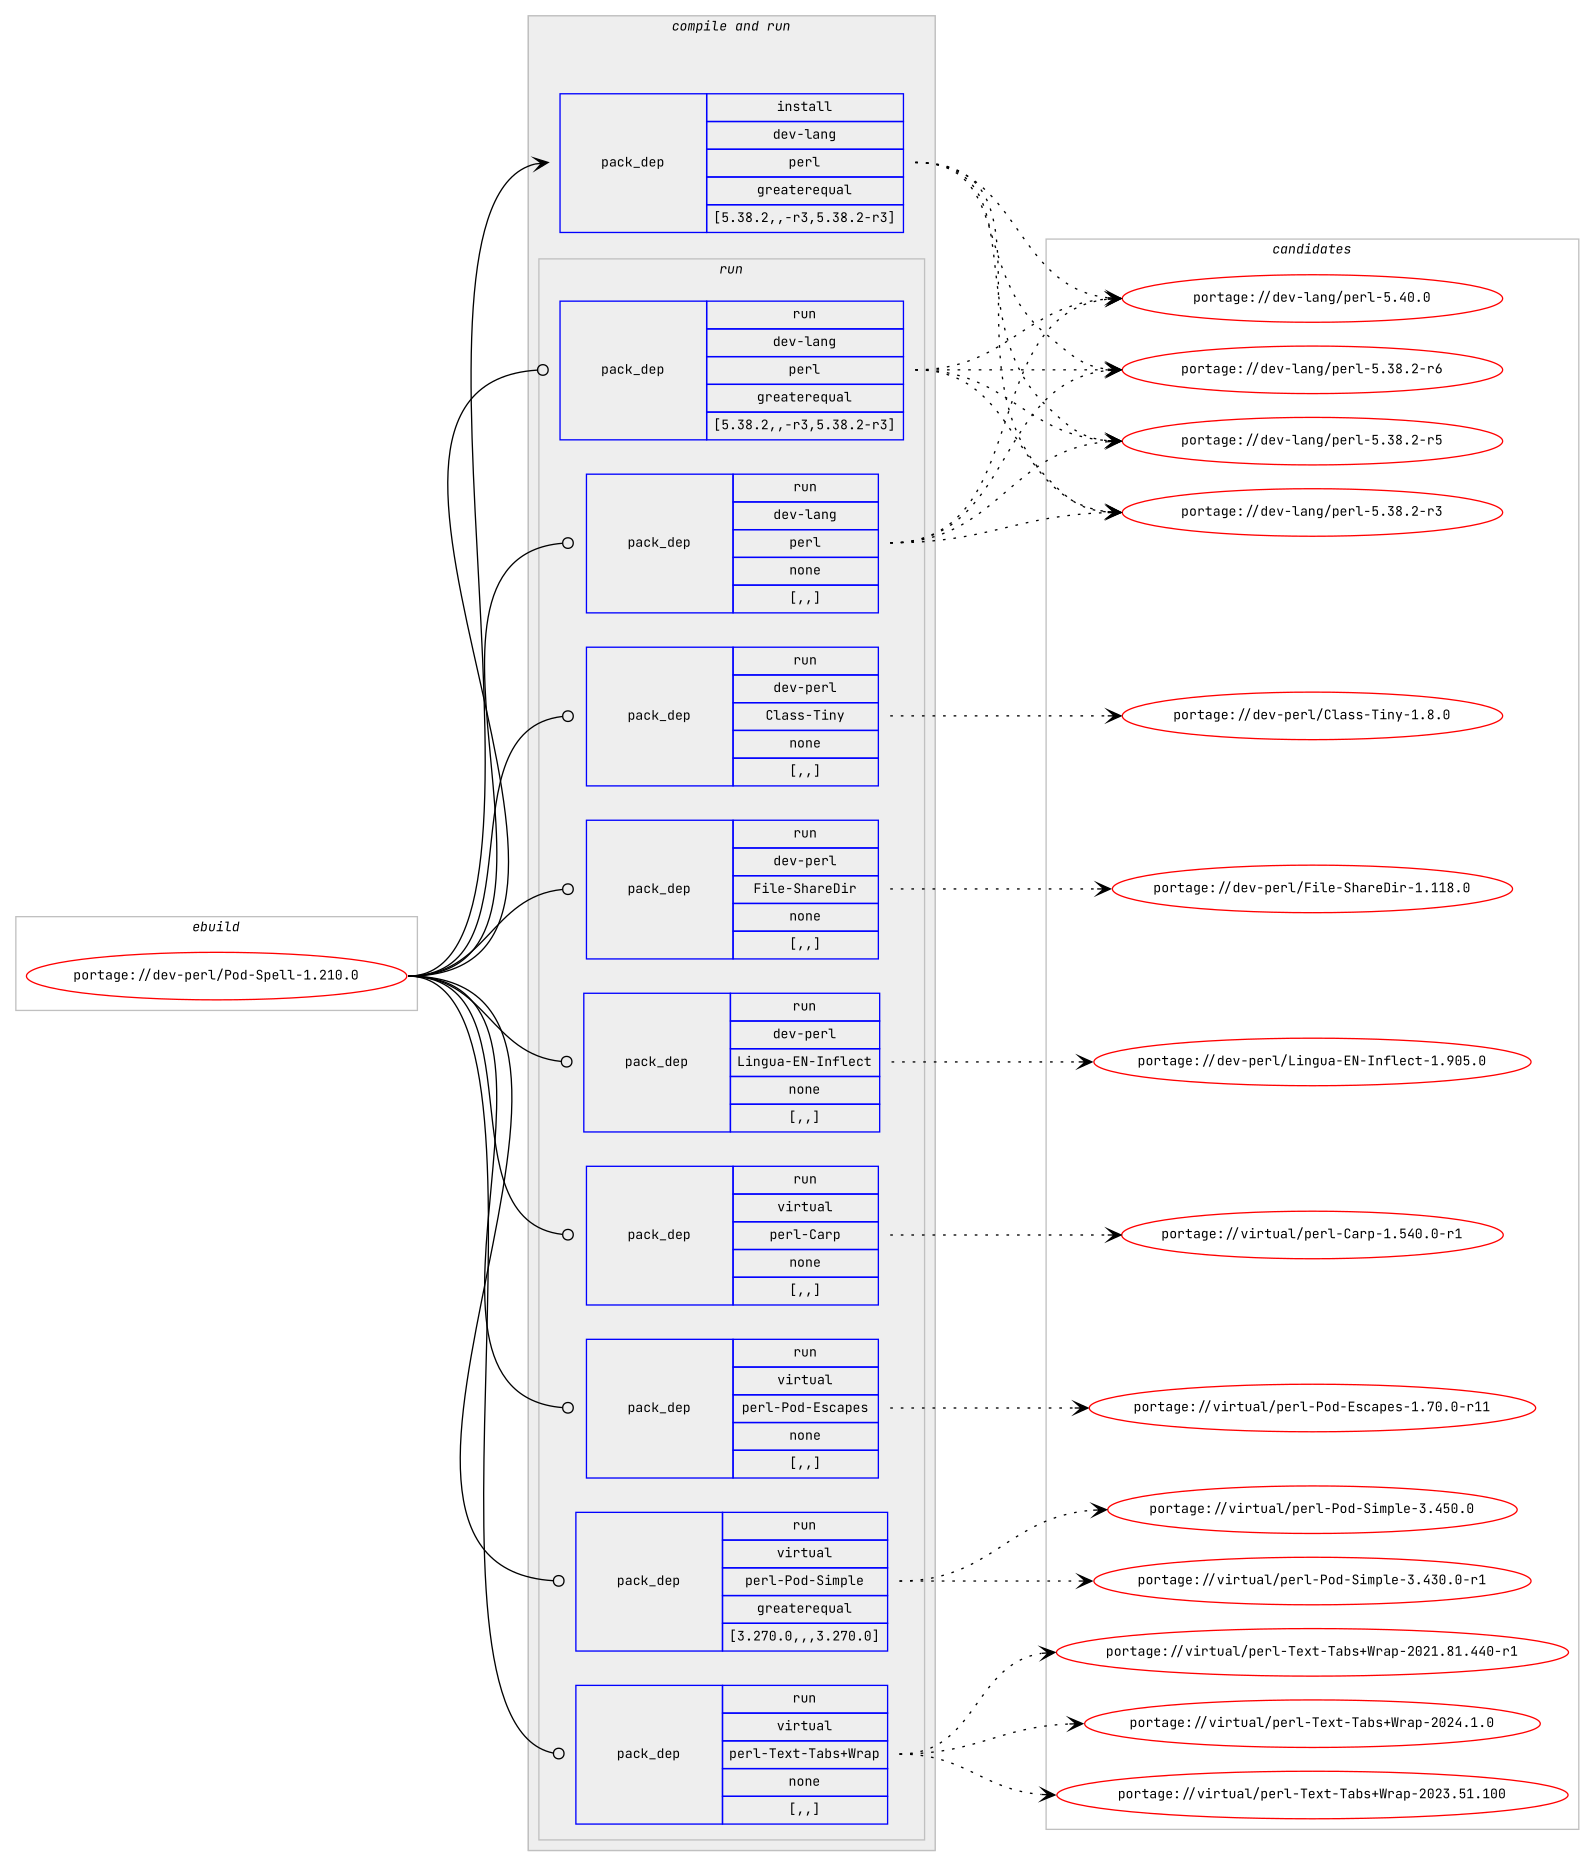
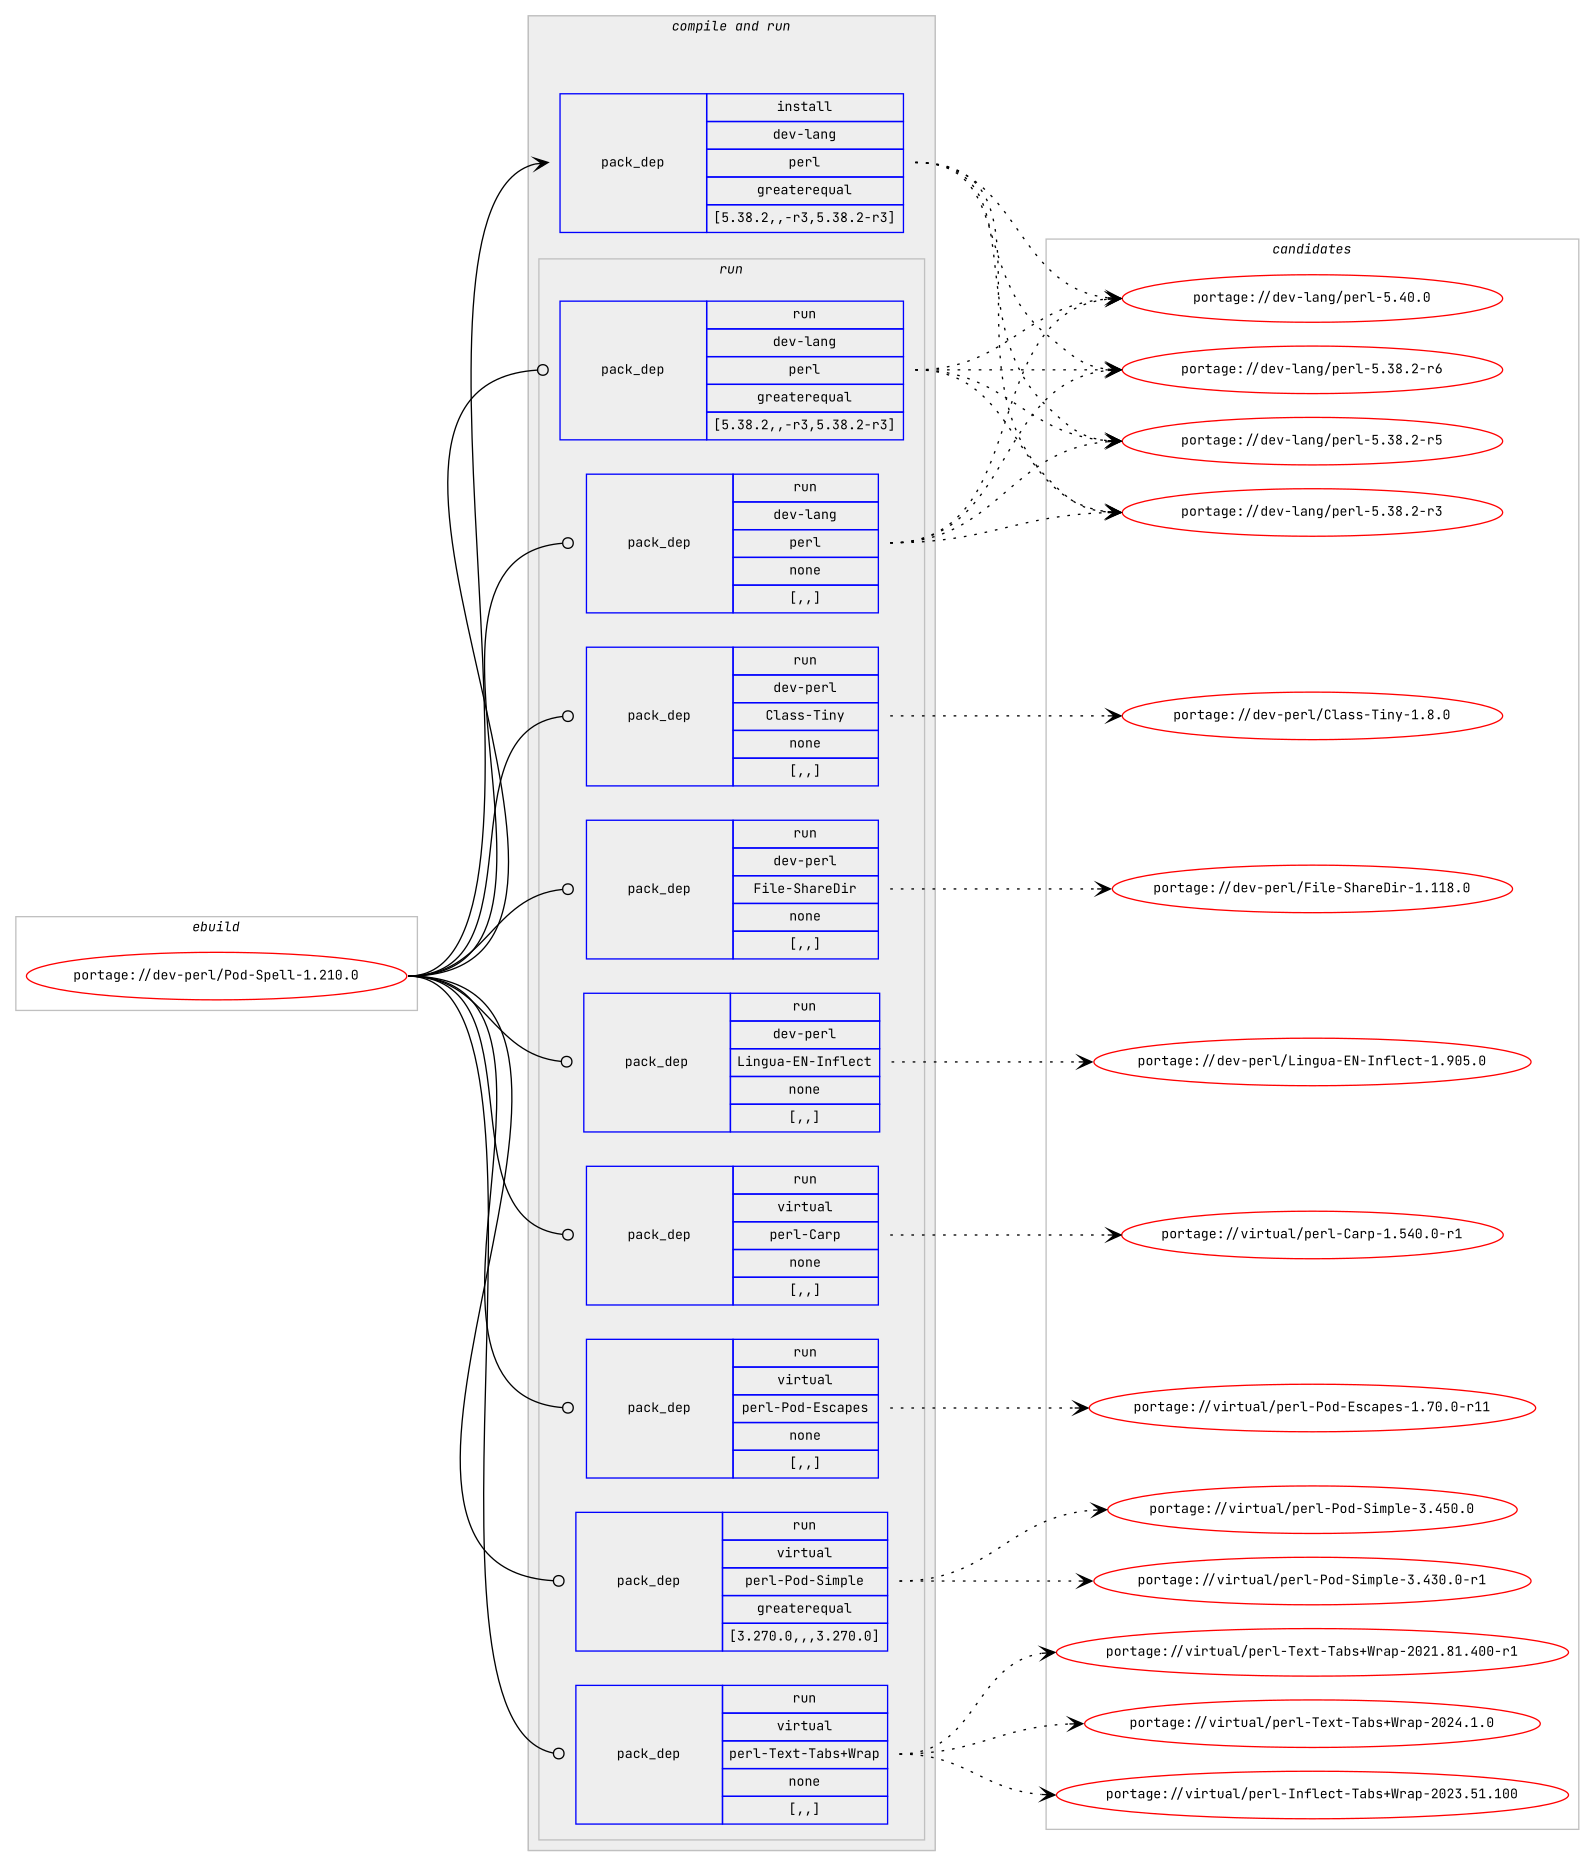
(1312, 1652) -> (1312, 1652)
(1312, 1795) -> (1312, 1795)
